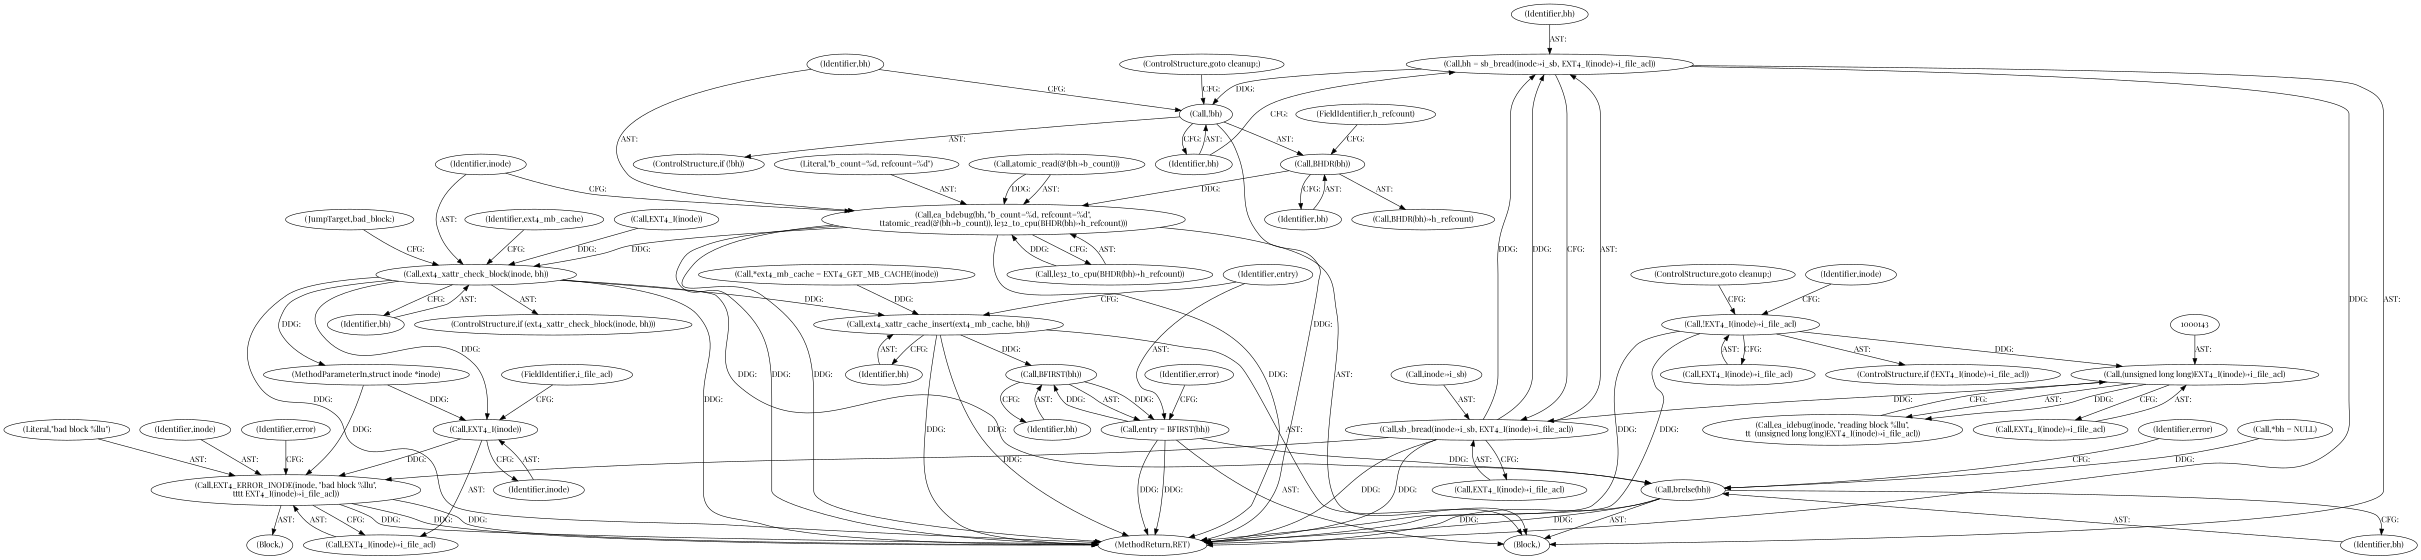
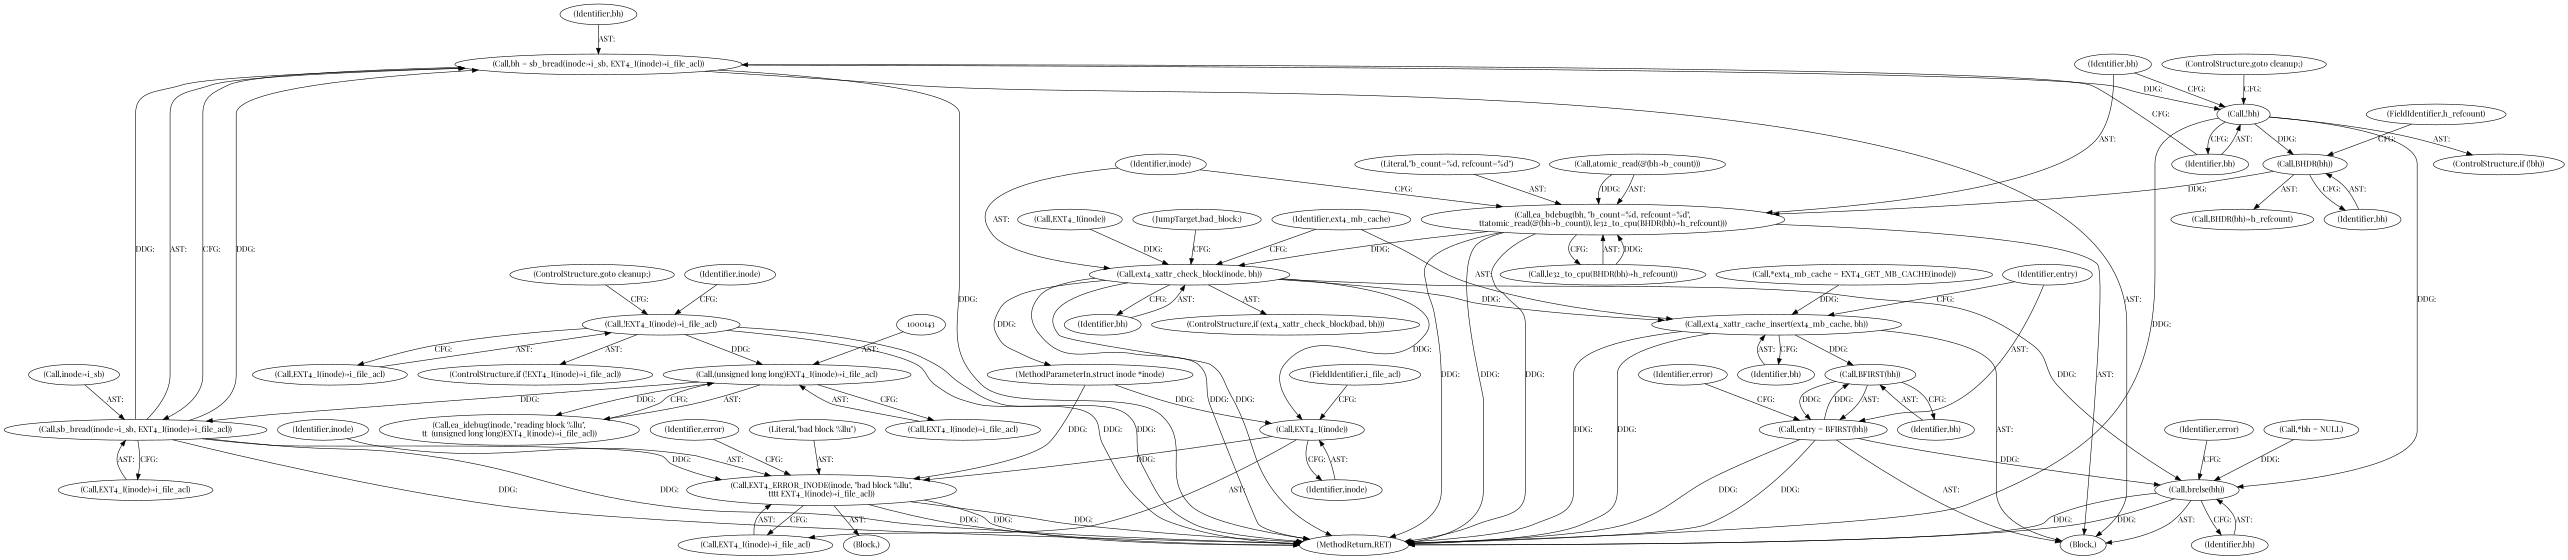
(1286, 139) -> (2288, 139)
none -> (1516, 296)
none -> (2417, 312)
(553, 325) -> (1286, 325)
